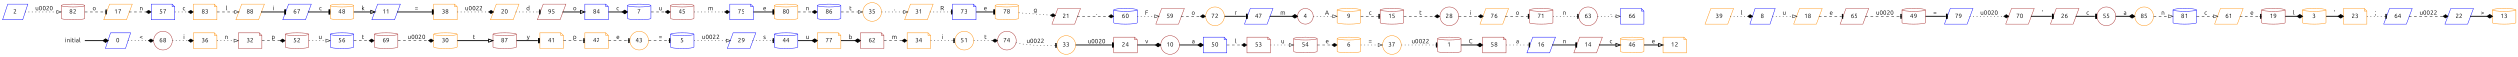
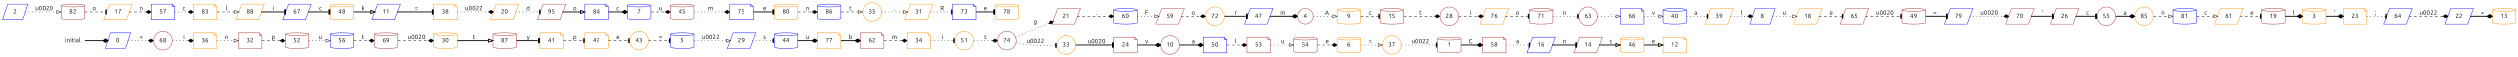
(1034, 14) -> (1032, 30)
none -> (1675, 16)
